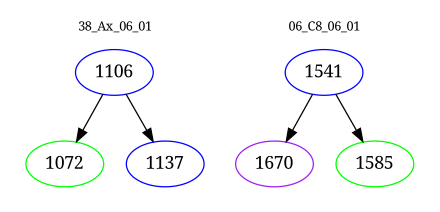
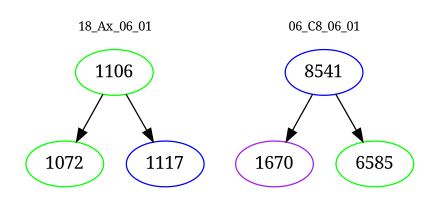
(115, 27) -> (115, 27)
(114, 72) -> (114, 72)
(324, 72) -> (324, 72)
(165, 164) -> (165, 164)
(375, 164) -> (375, 164)
